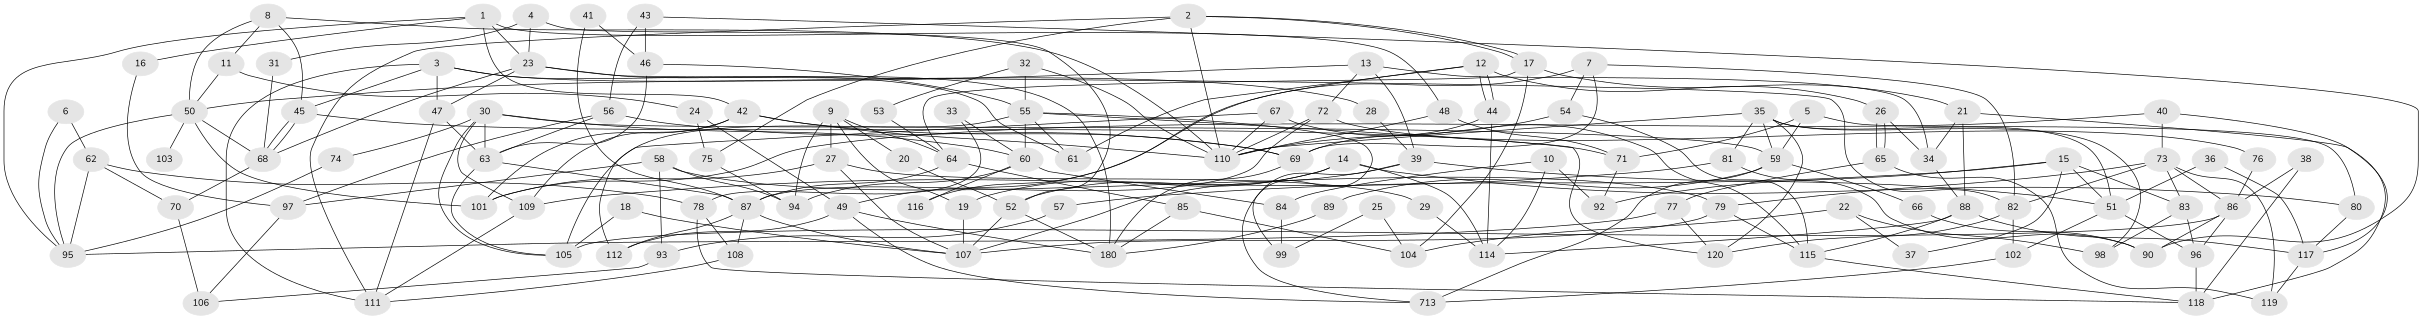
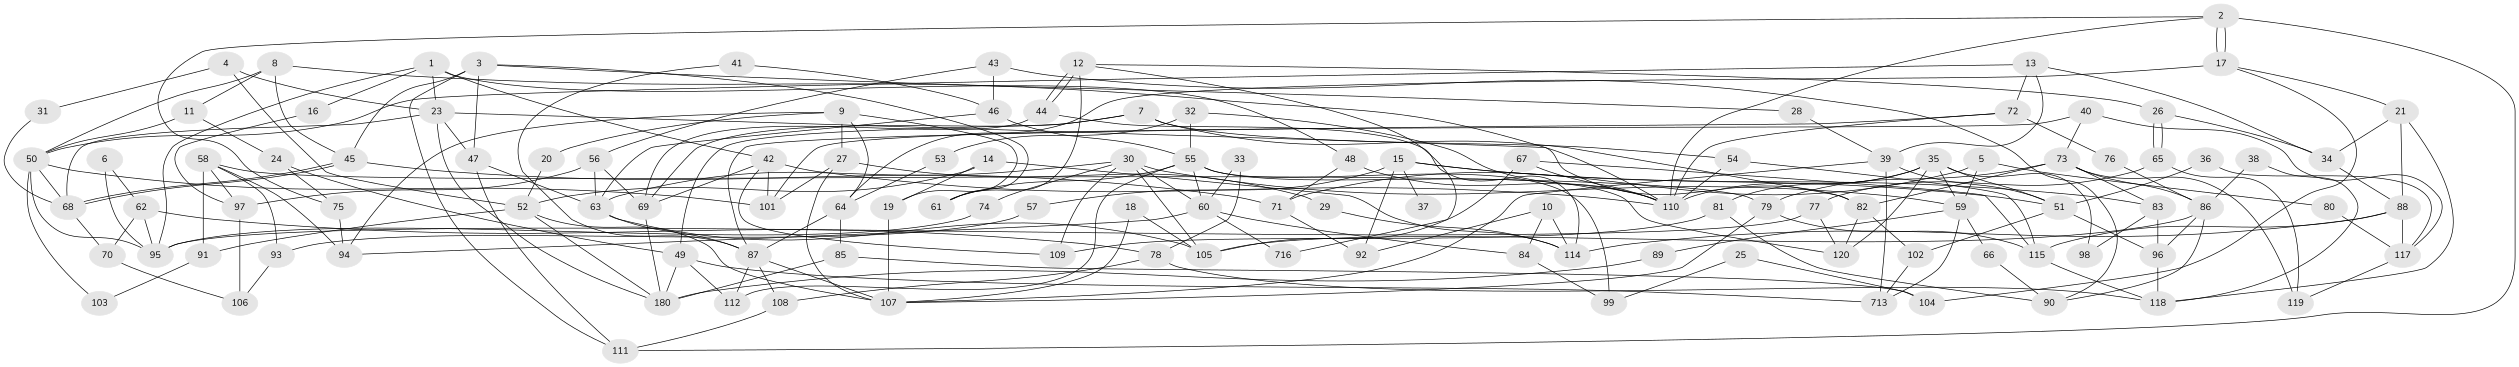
(1800, 192) -> none
(915, 208) -> (1283, 255)
(1844, 208) -> none
none -> (203, 255)
(450, 256) -> none
